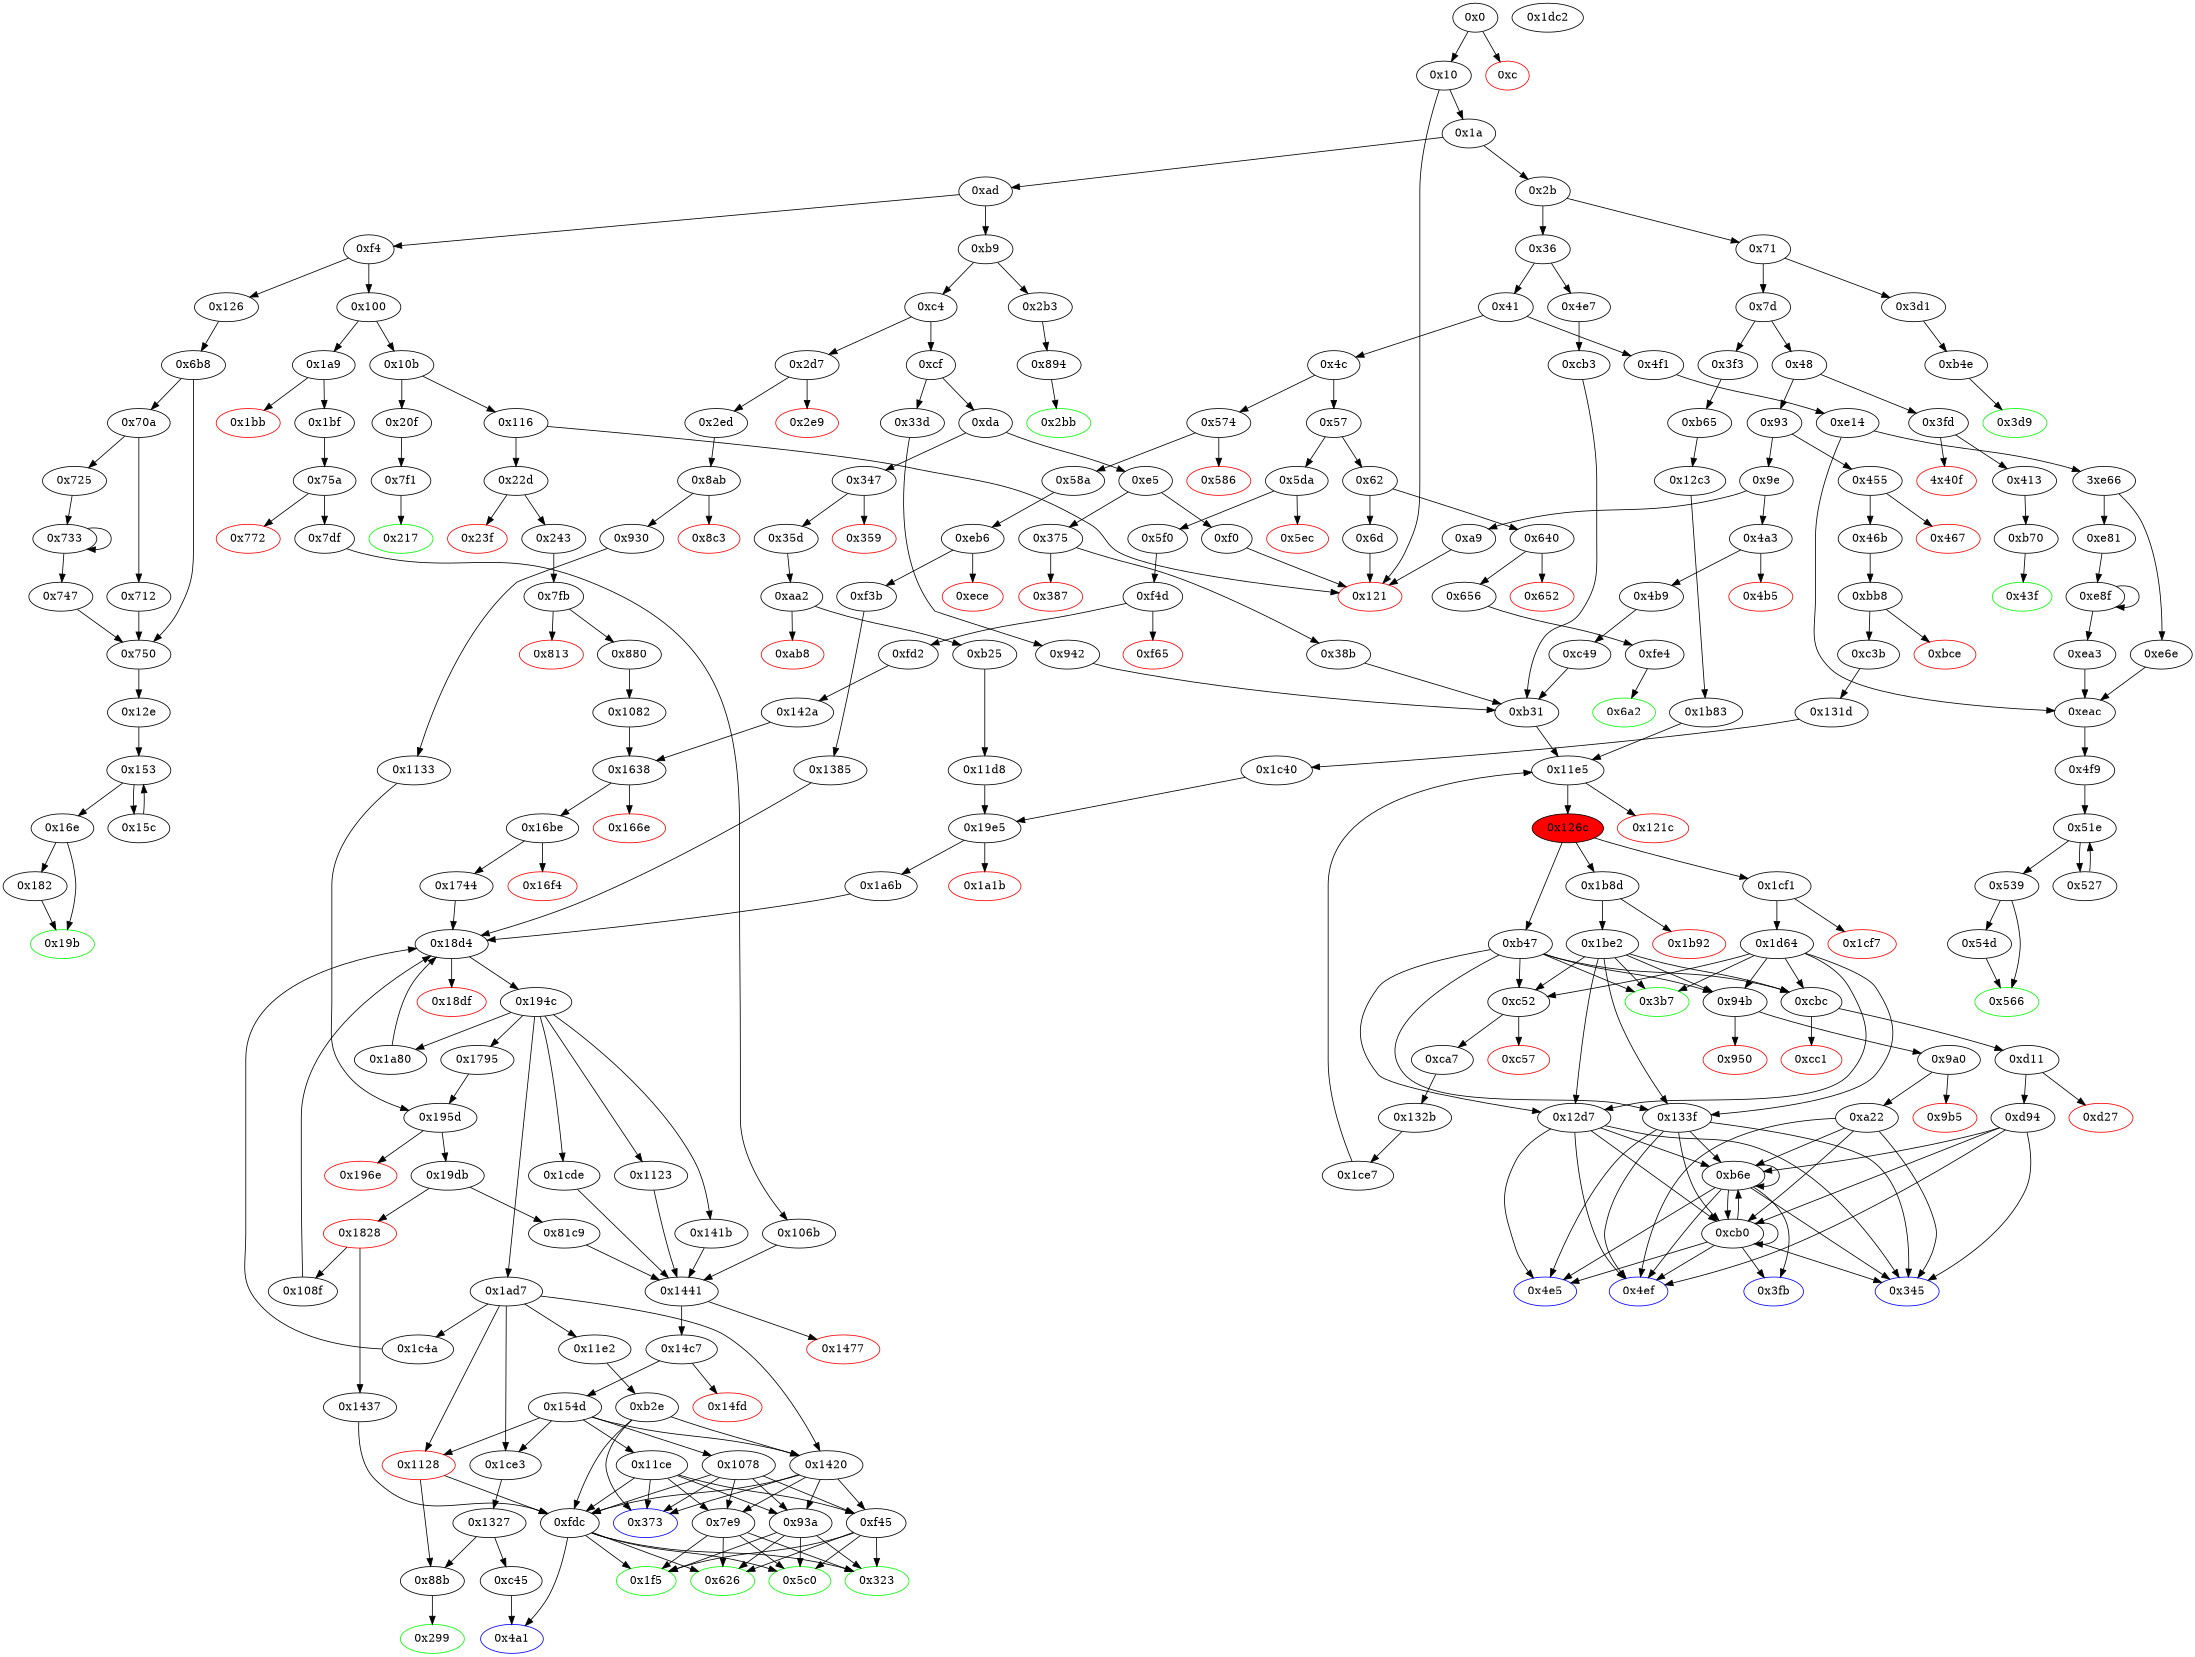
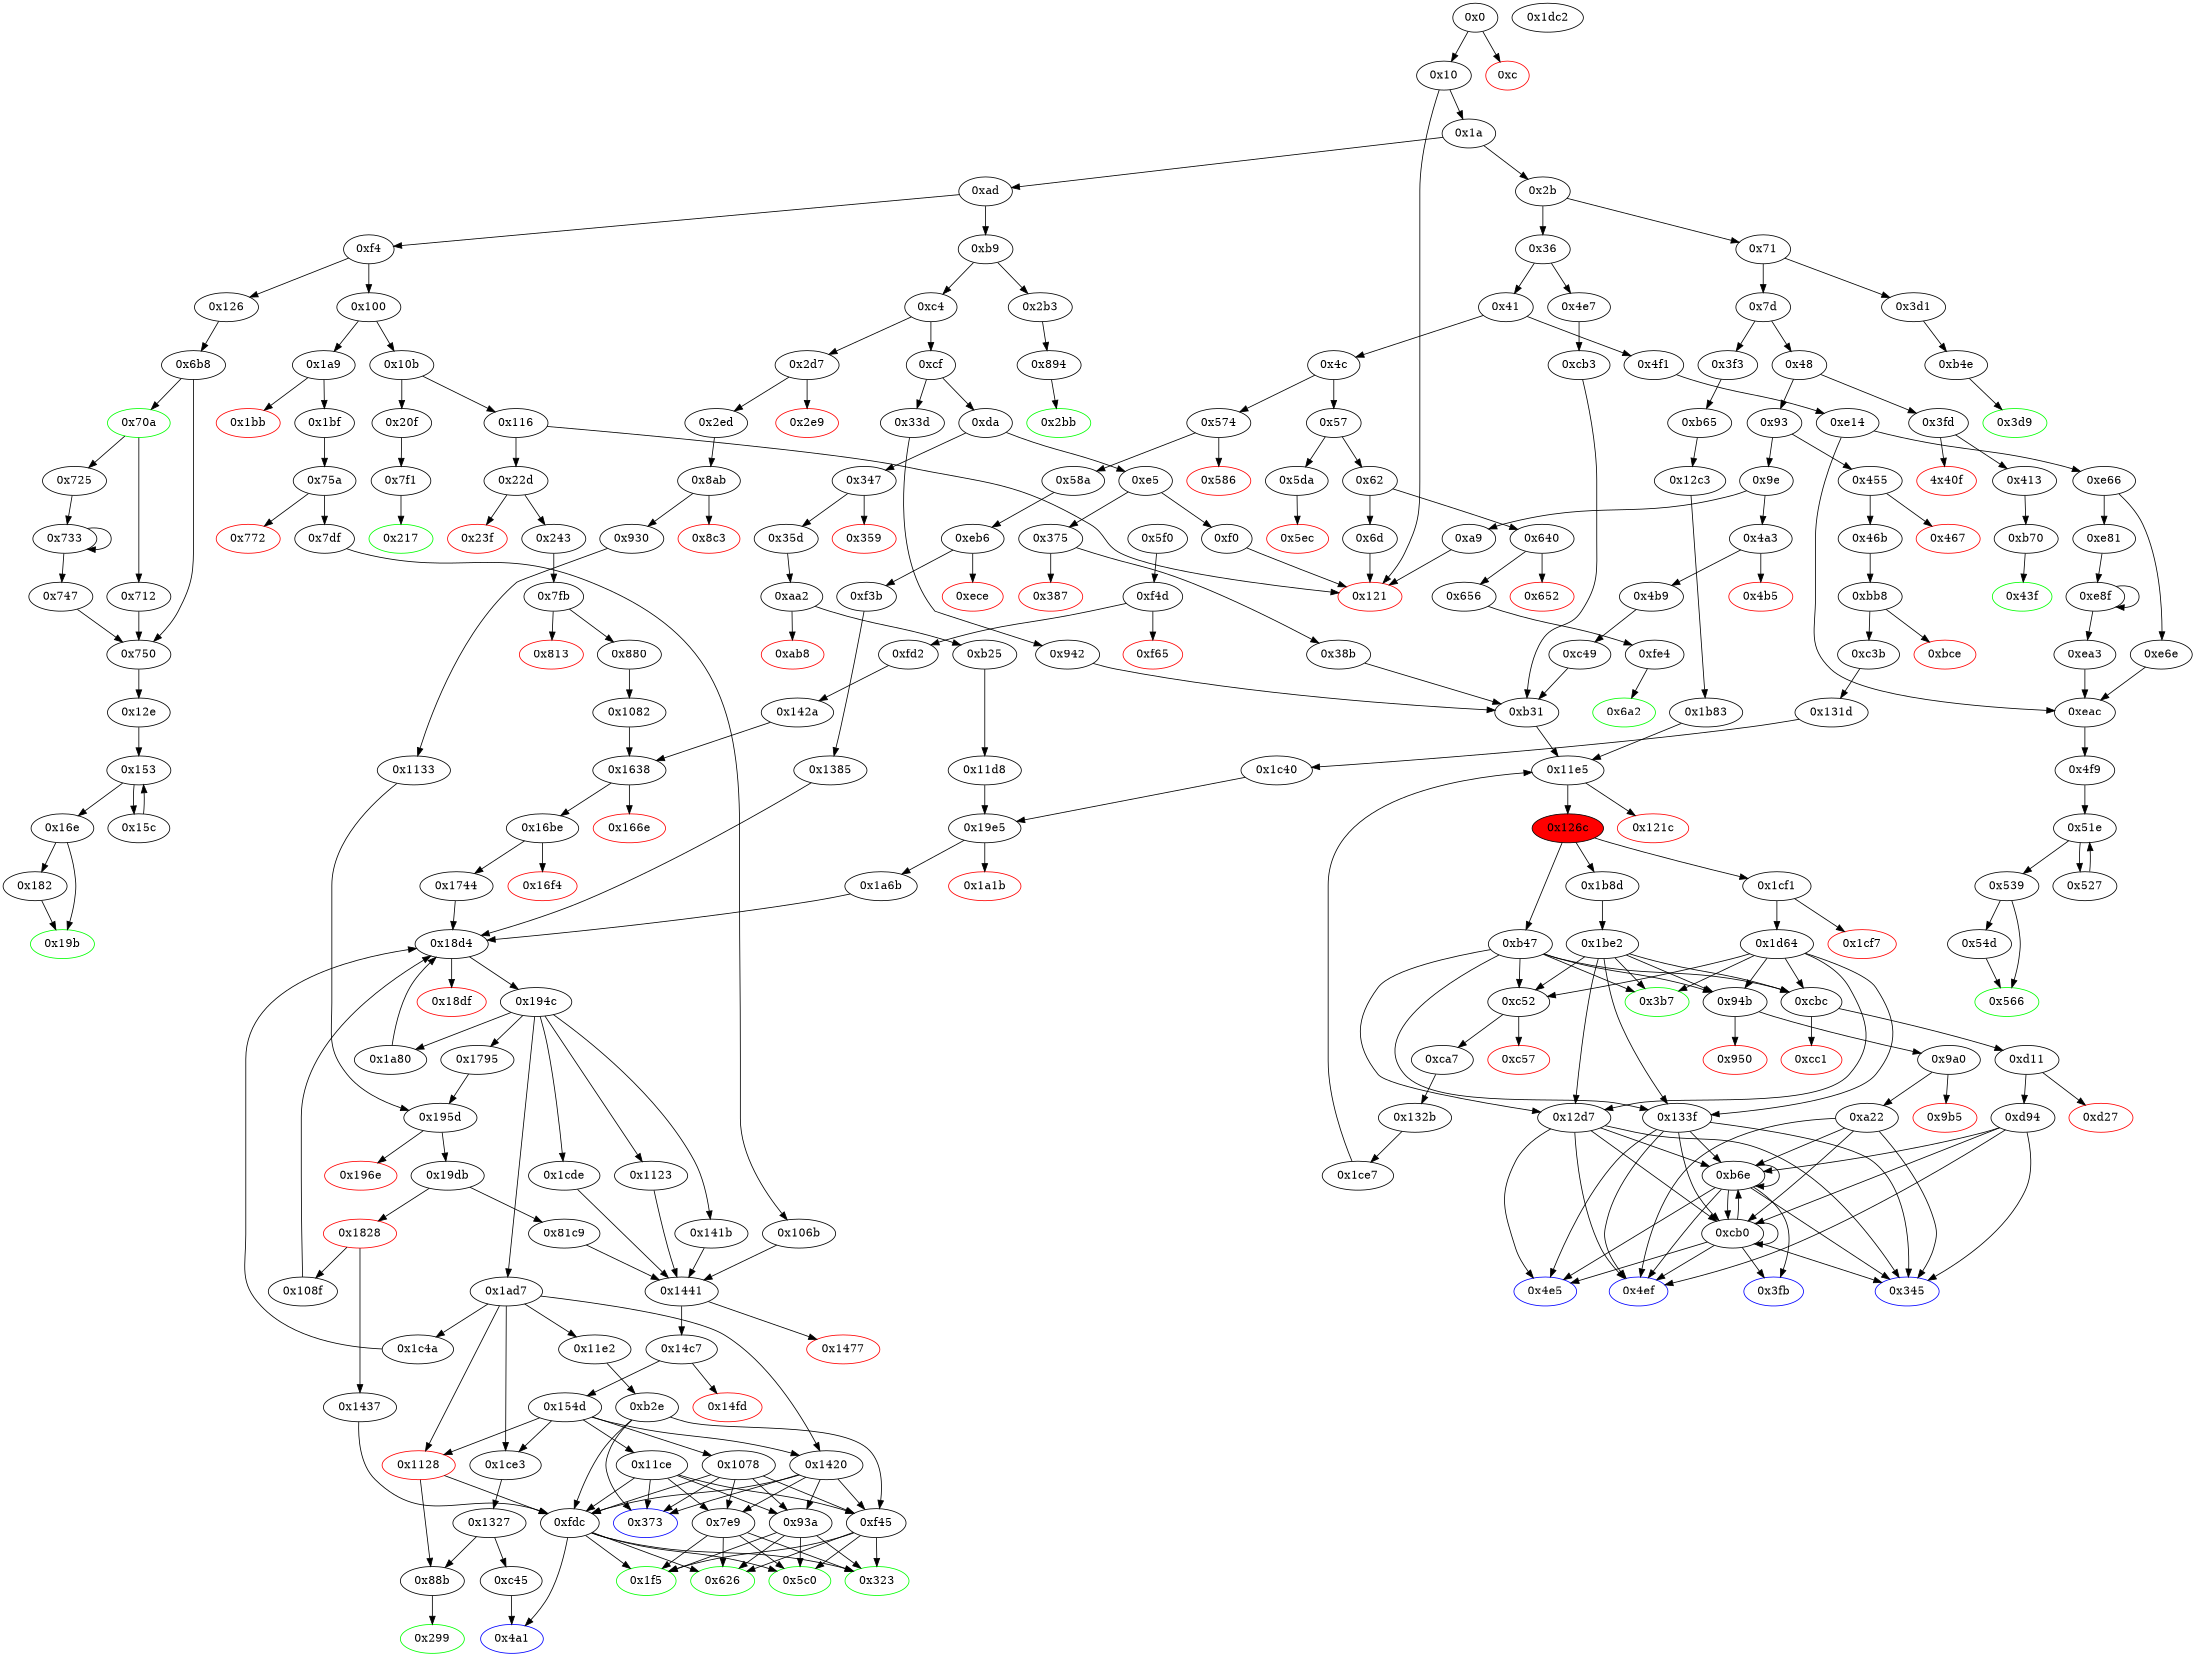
(139, 423) -> (139, 423)
(2104, 481) -> (2104, 481)
(1231, 508) -> none
(1689, 944) -> none
(731, 1436) -> (798, 1430)
